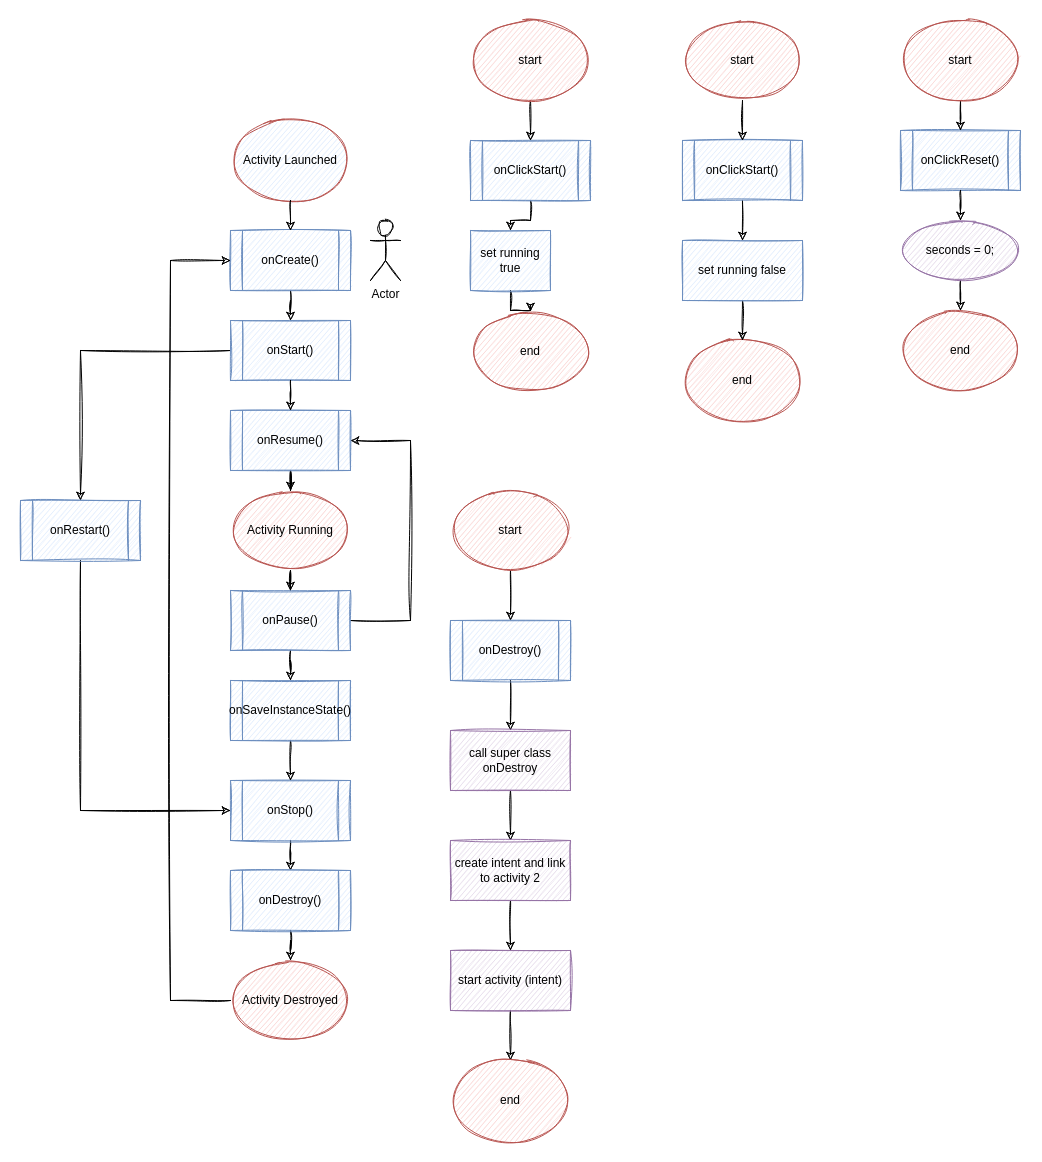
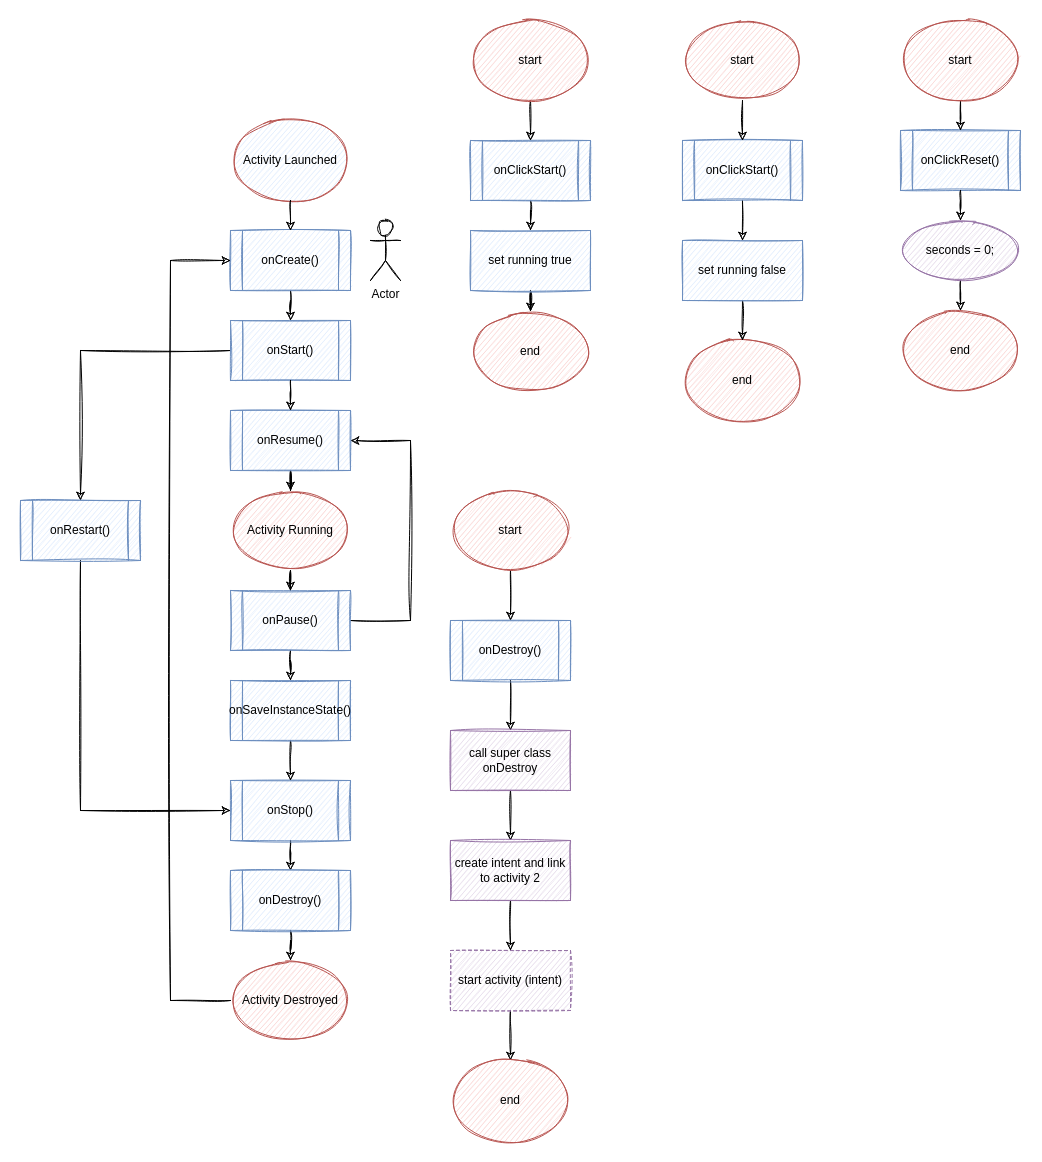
(511, 261) -> (531, 261)
(511, 981) -> (511, 981)
